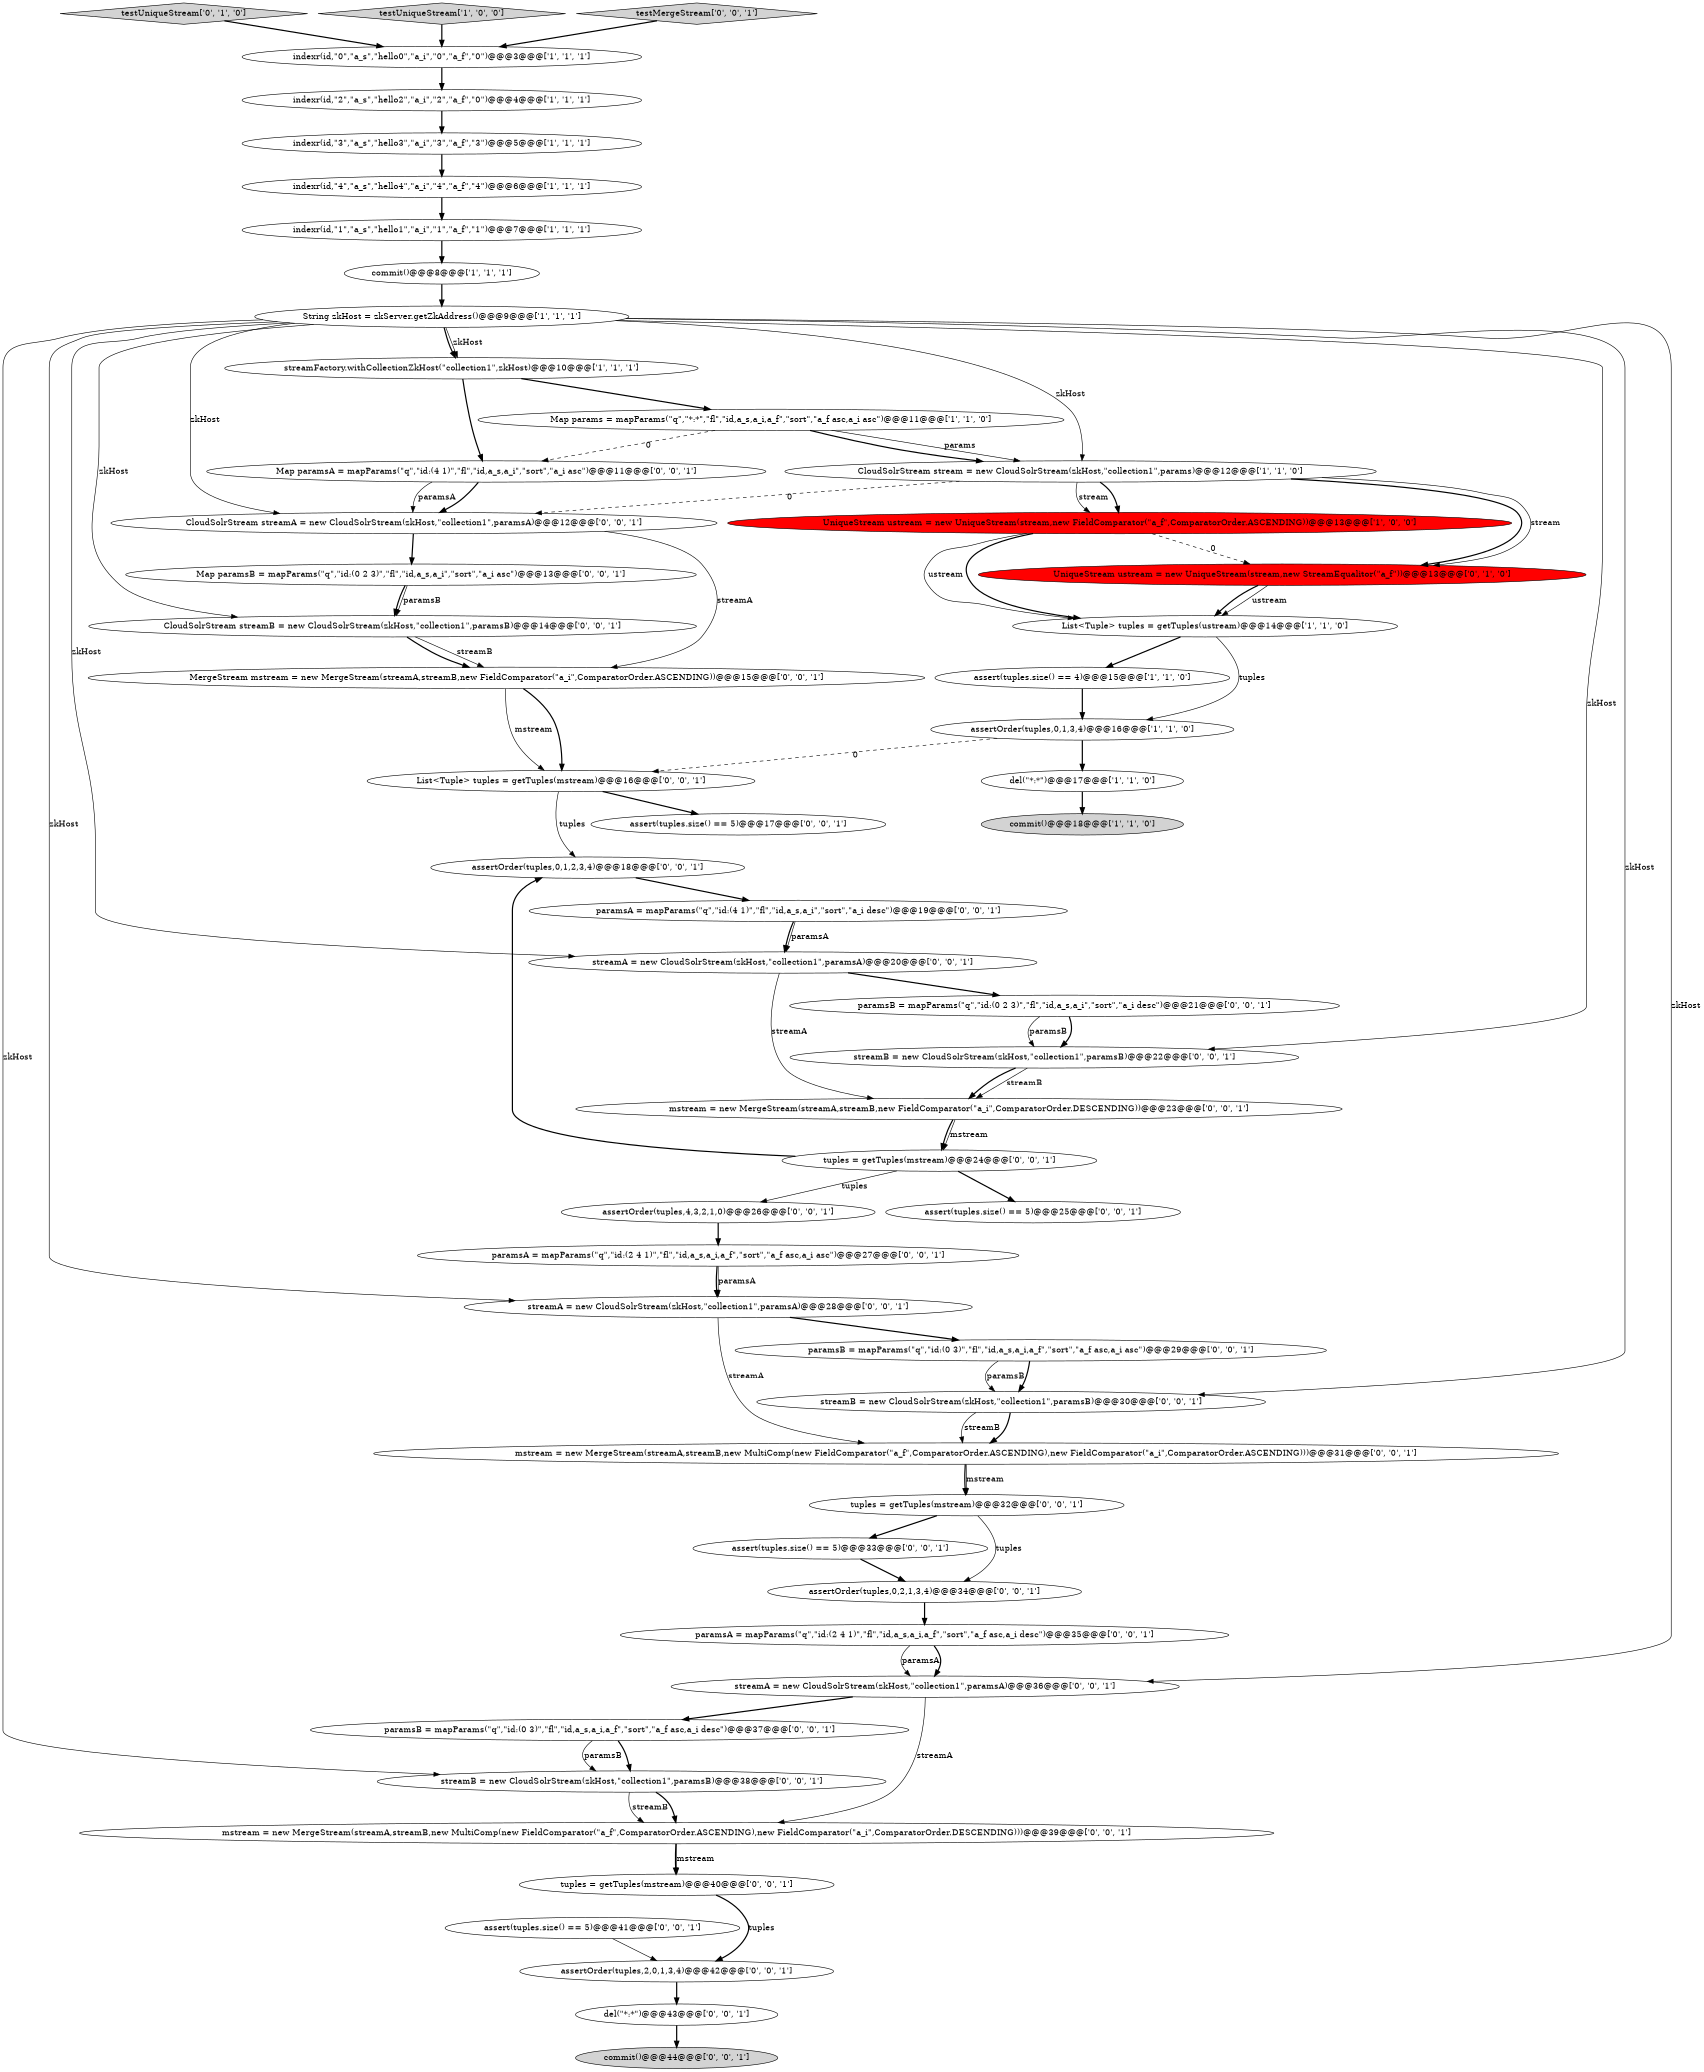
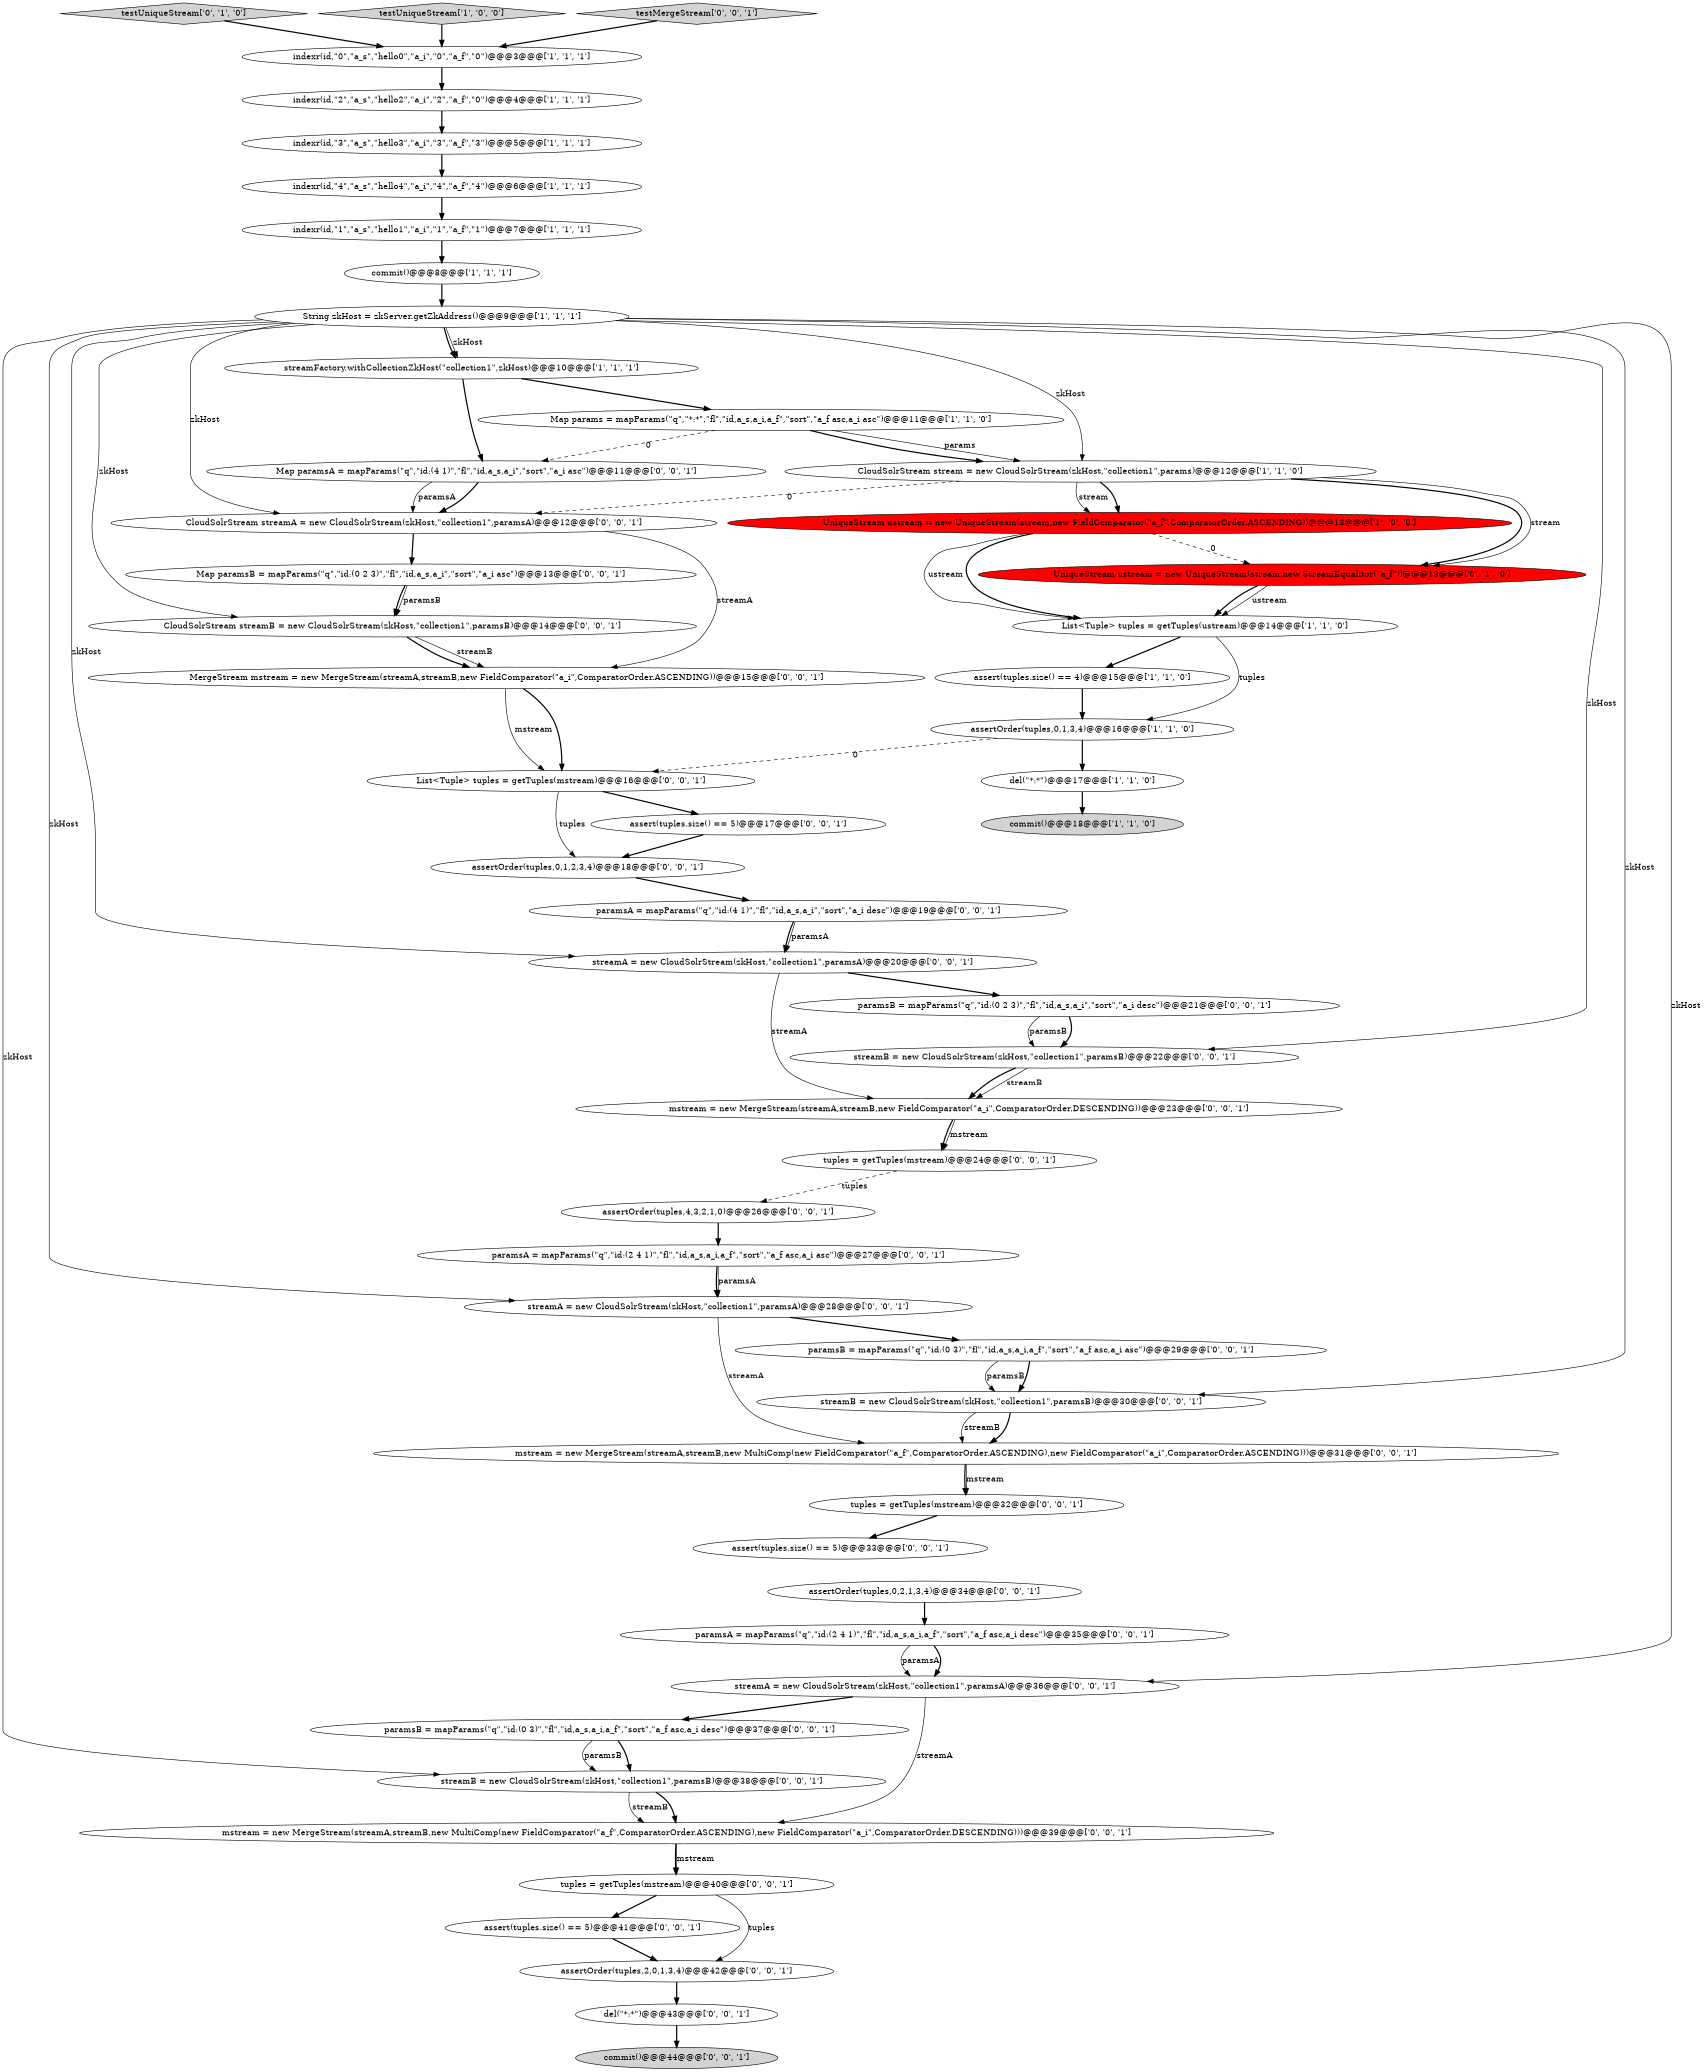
(532, 1125) -> (666, 845)
(832, 1186) -> (832, 1186)
(1033, 1212) -> none
(996, 1551) -> none
(880, 1569) -> none
none -> (637, 1905)
(748, 1925) -> (748, 1925)
(632, 1948) -> (632, 1948)
